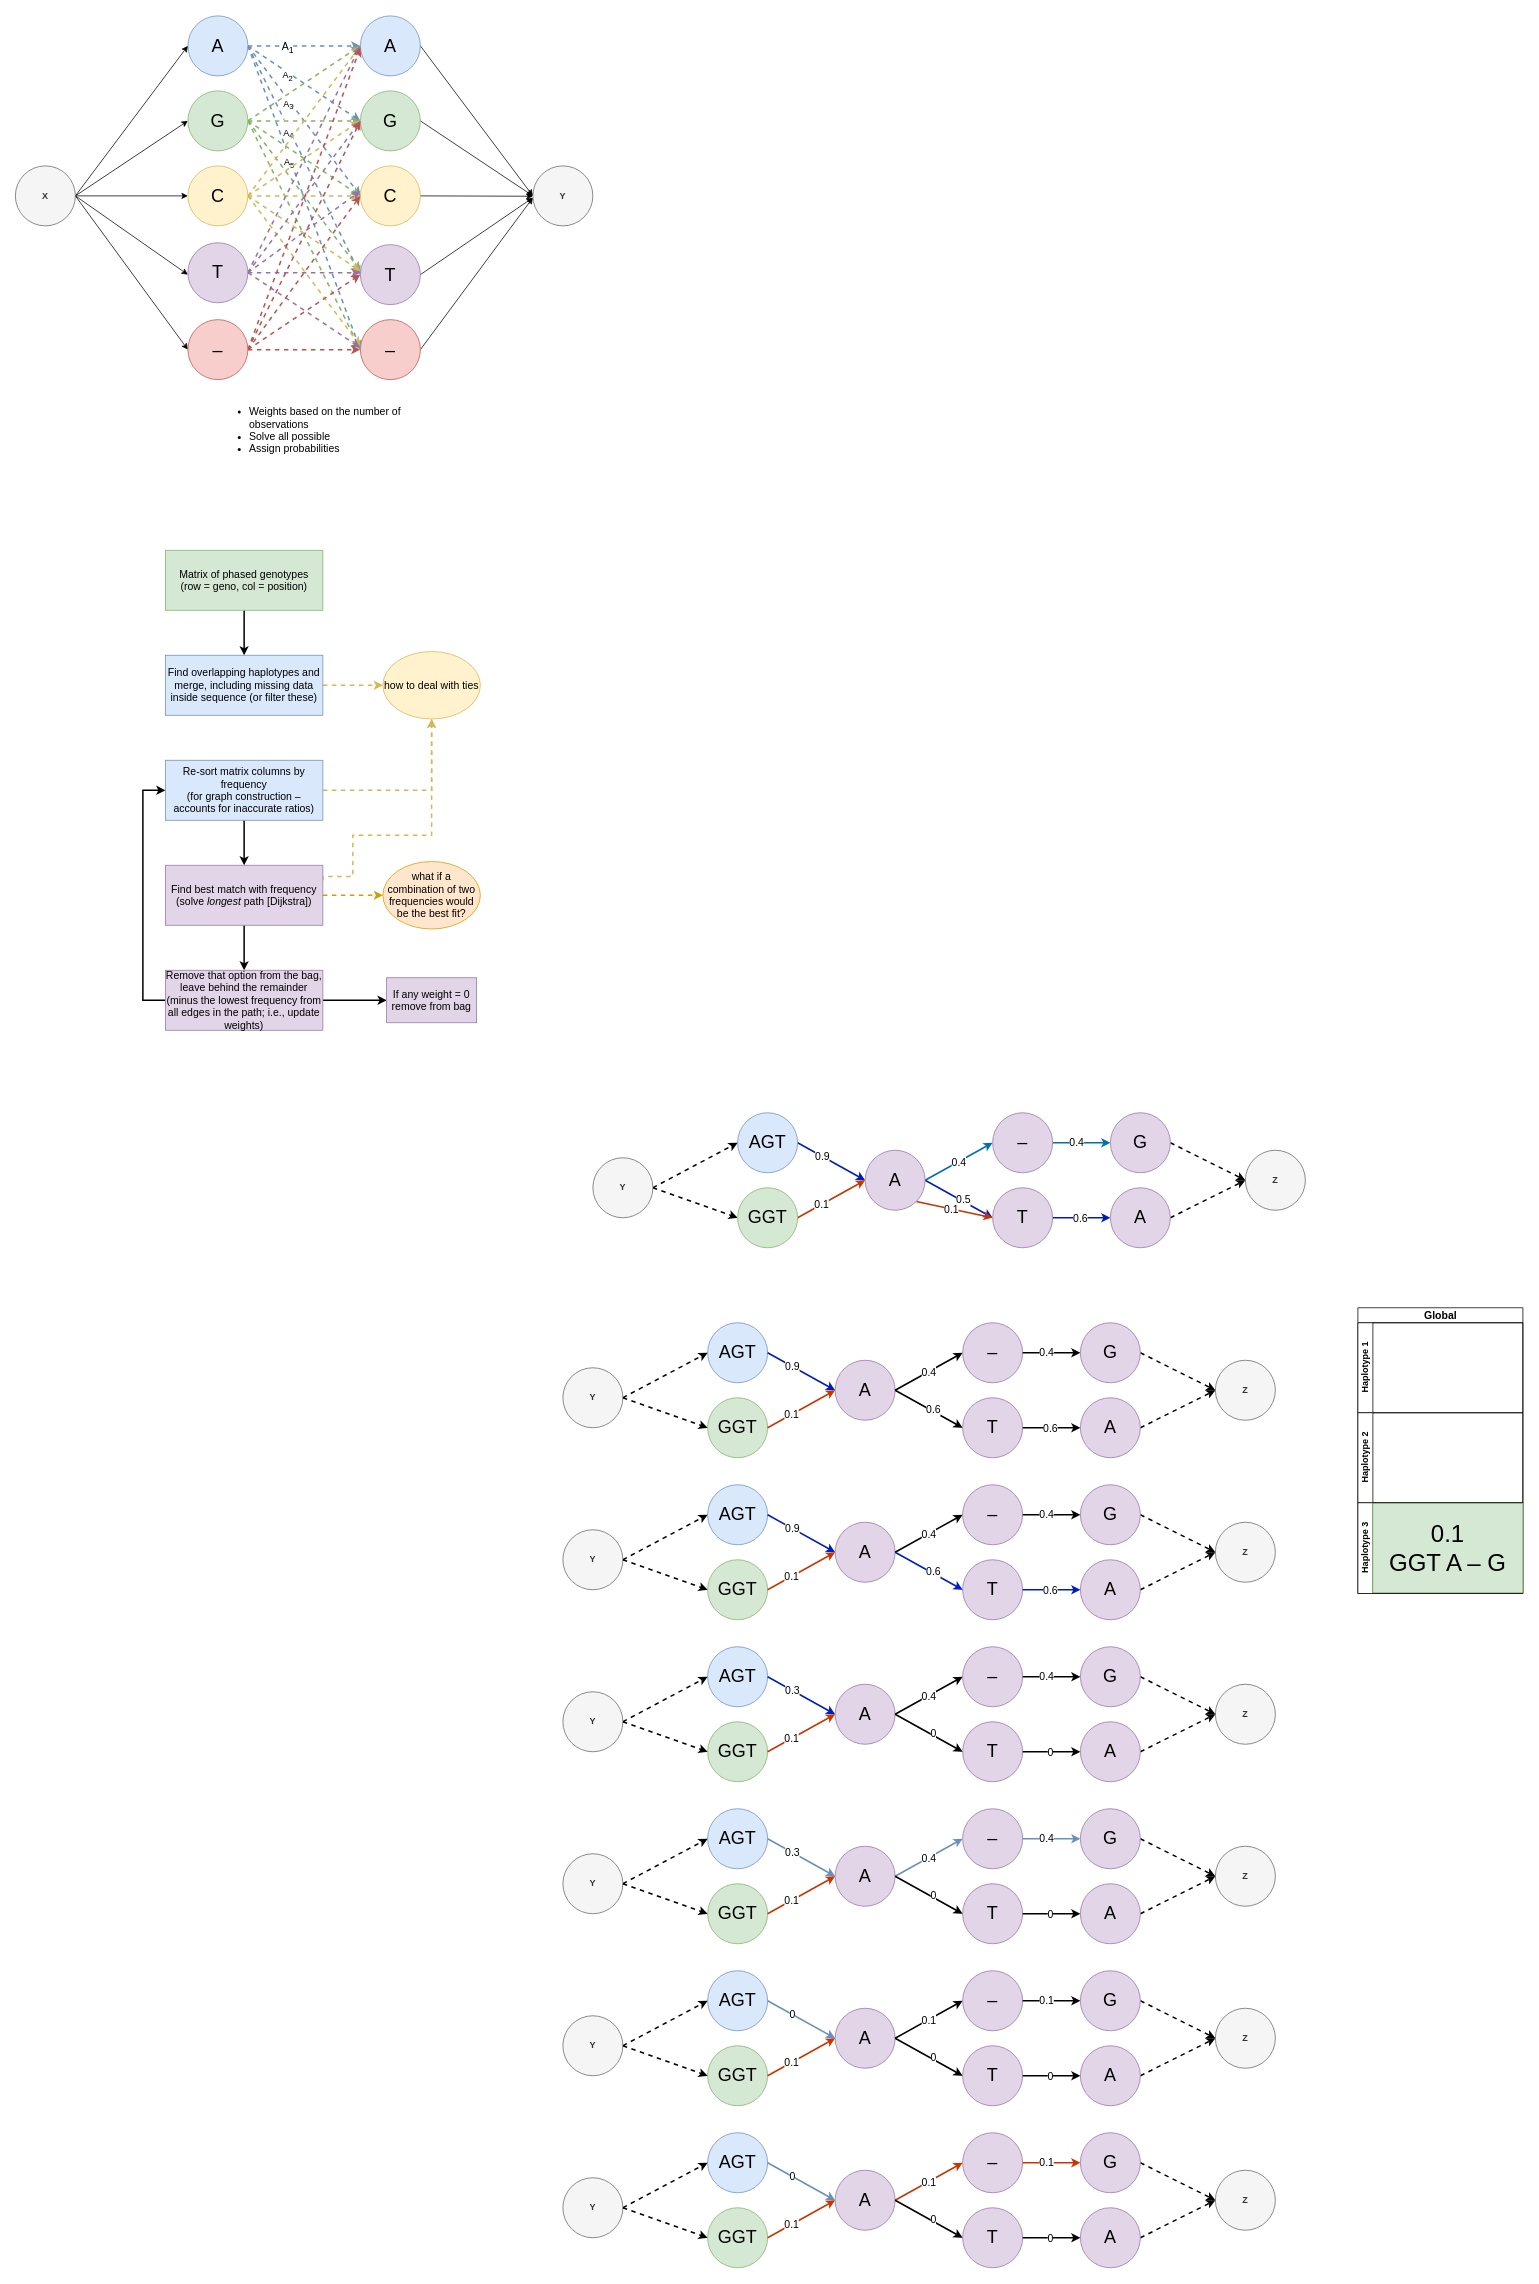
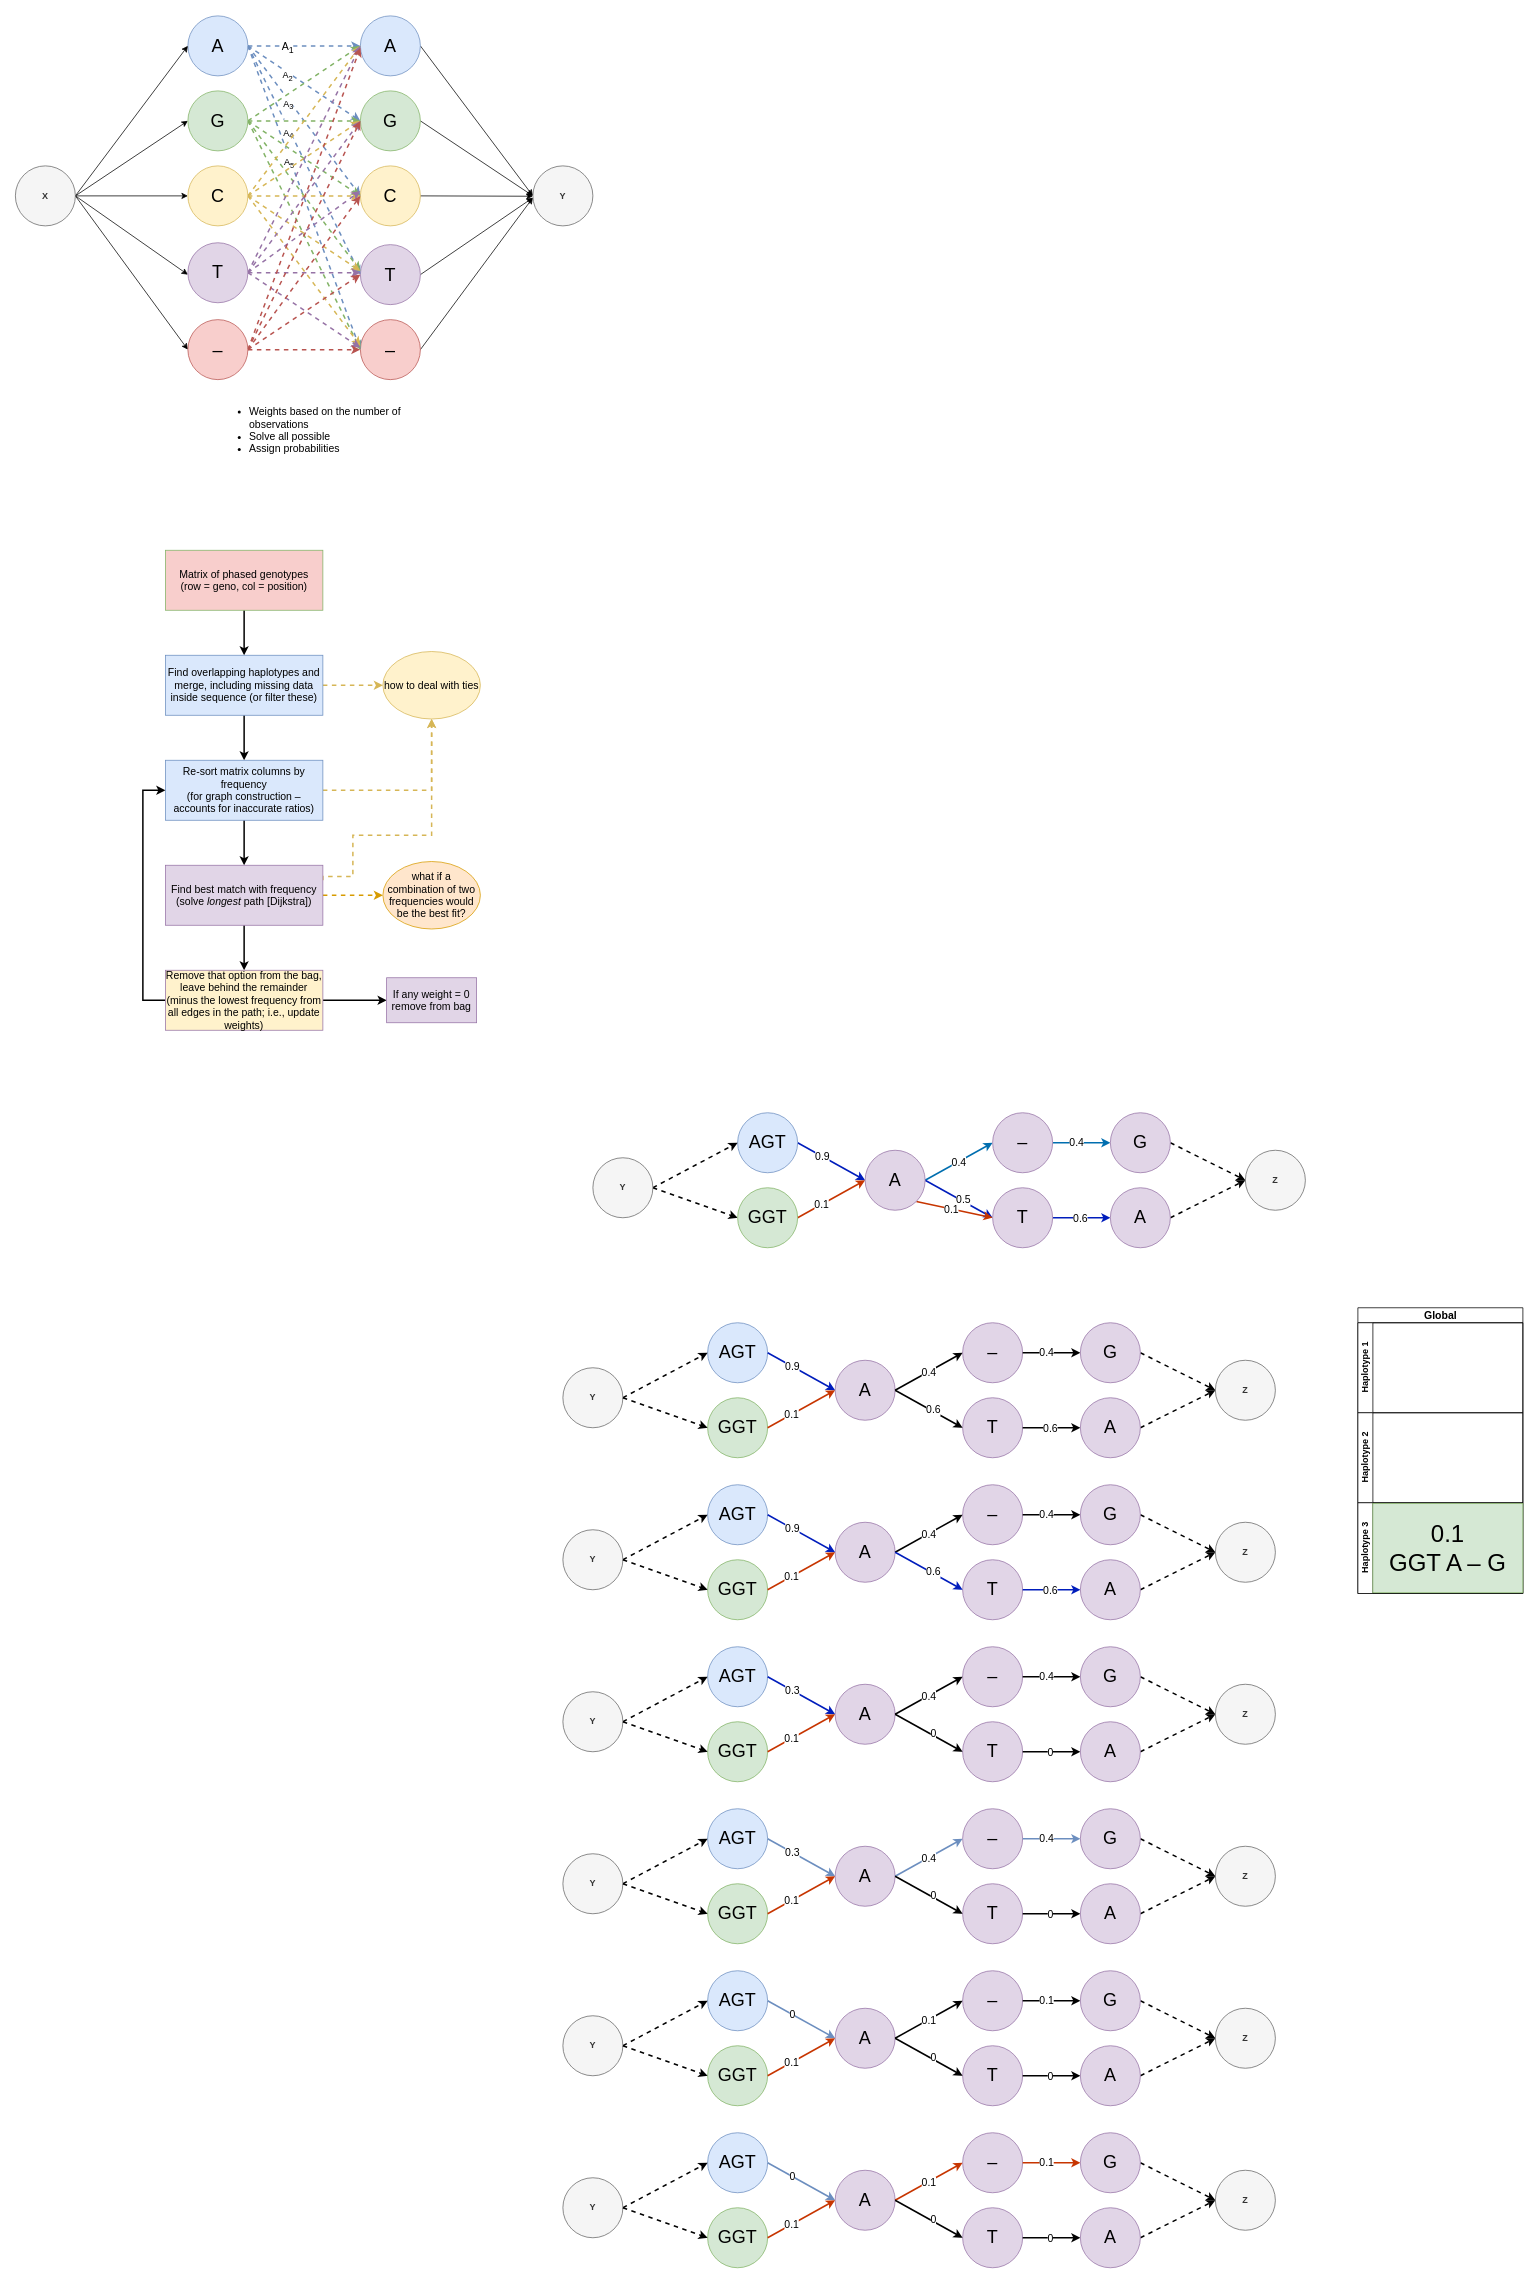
(244, 580) -> (244, 580)
none -> (244, 735)
(244, 1000) -> (244, 1000)
